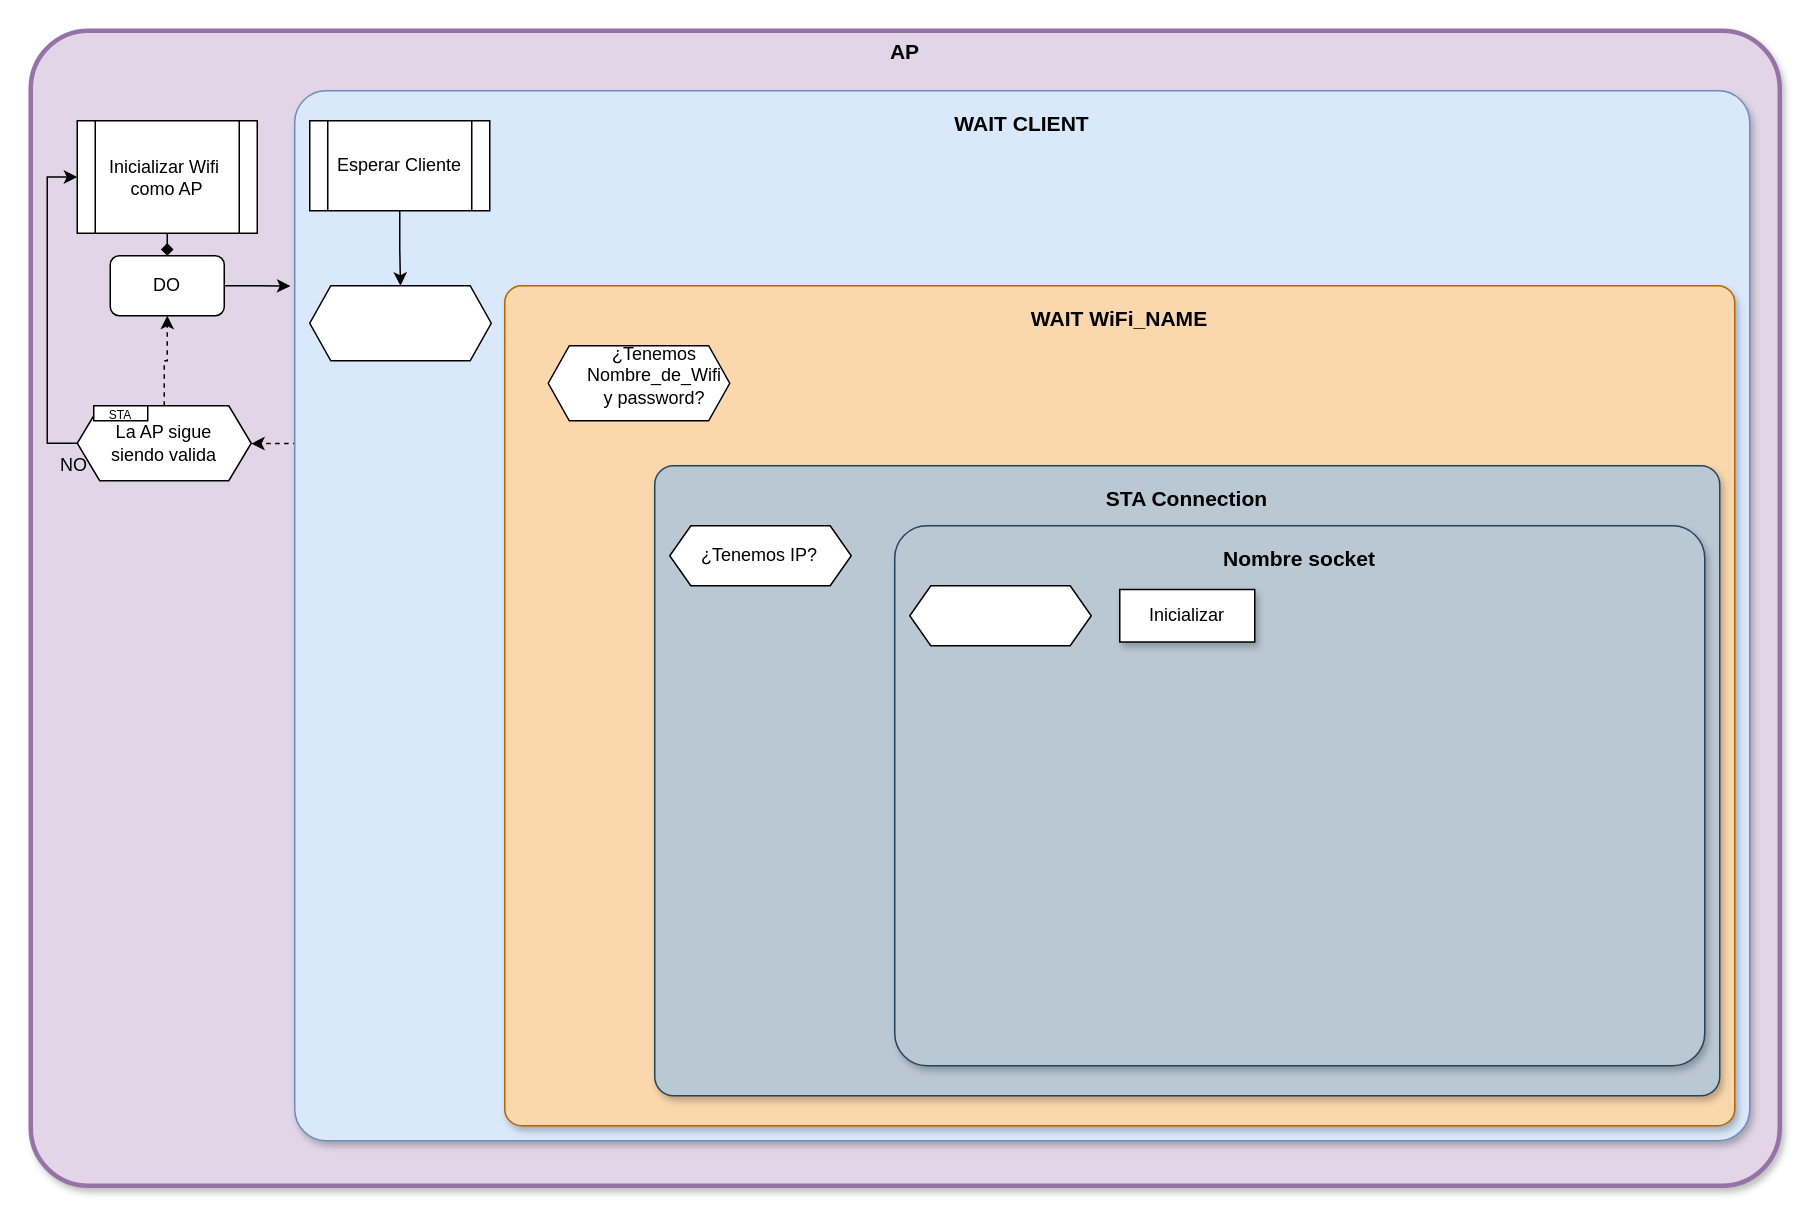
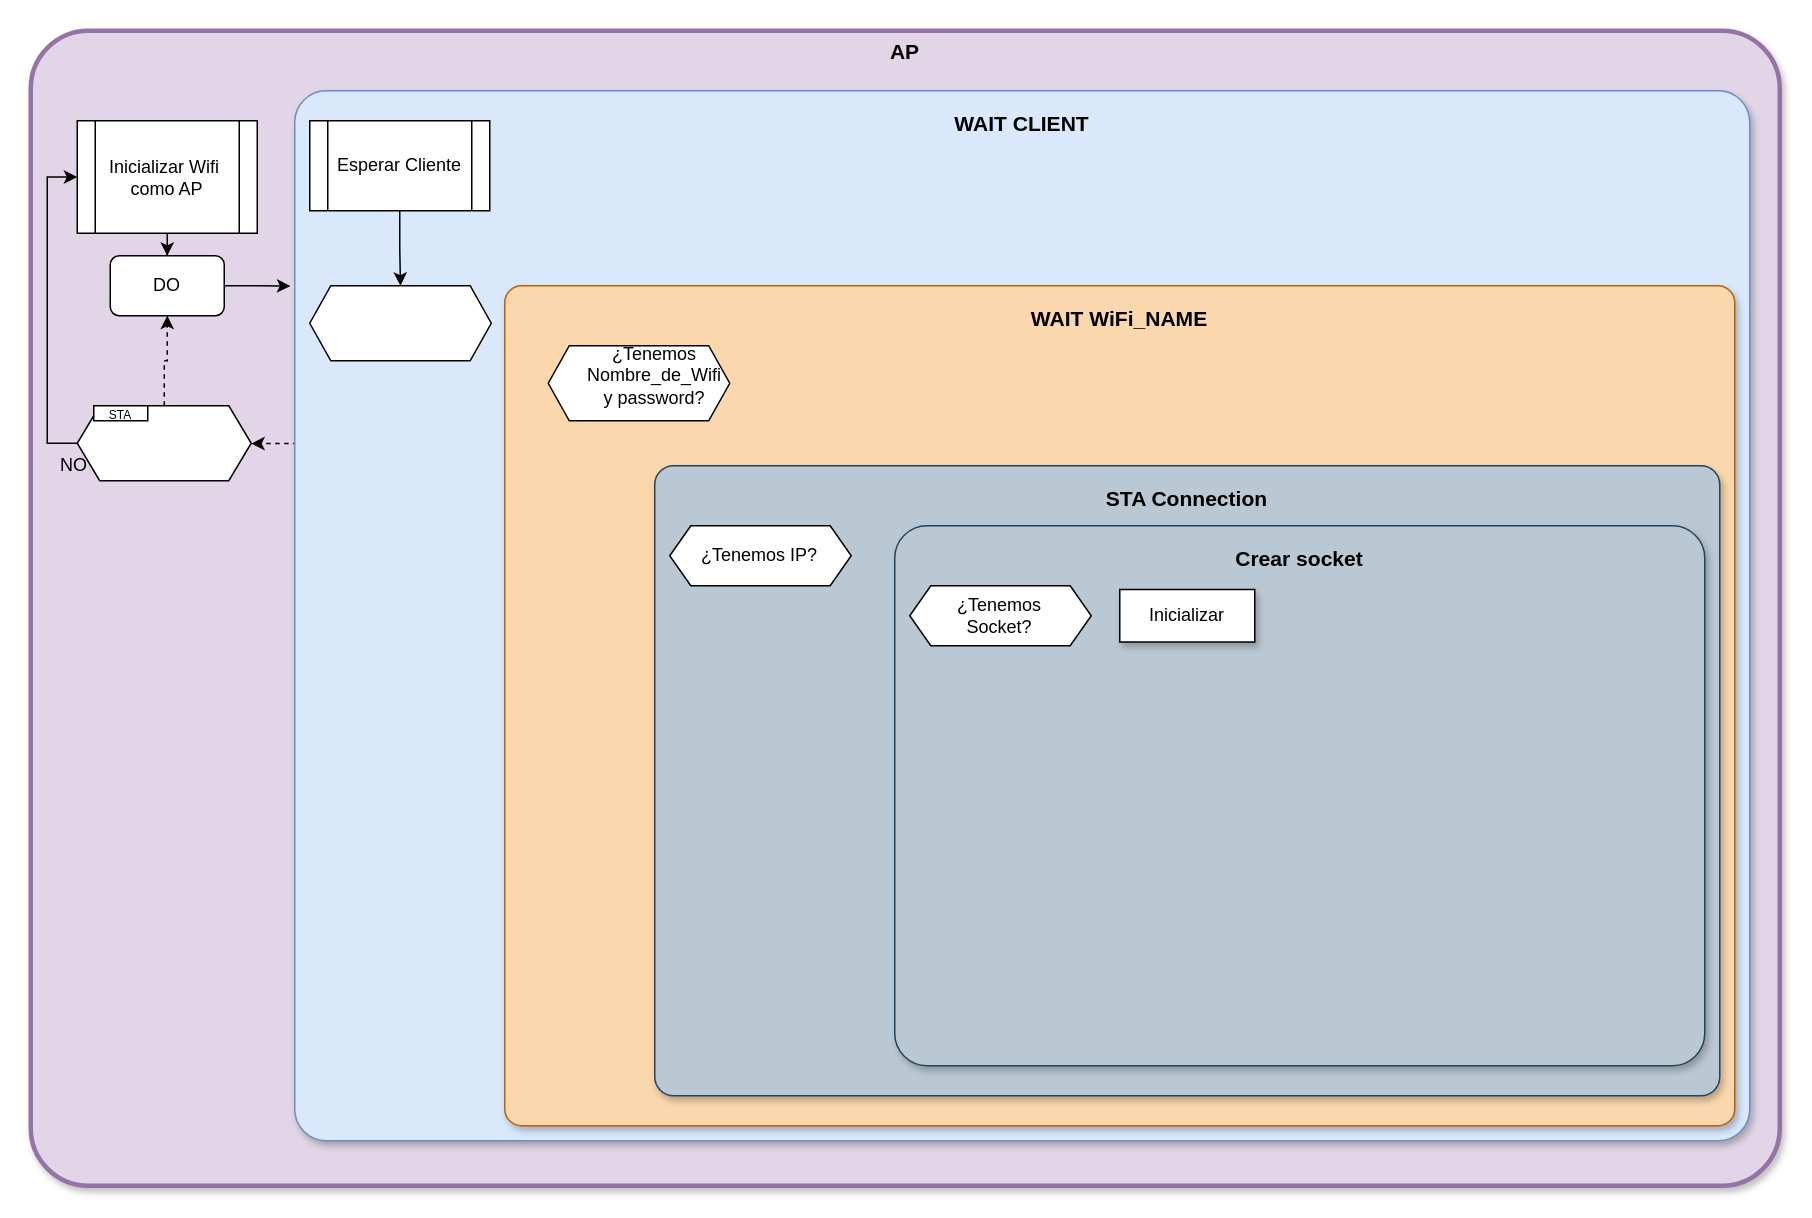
(167, 243) -> (167, 244)
(164, 443) -> none
(1300, 526) -> (1300, 526)
none -> (999, 616)
